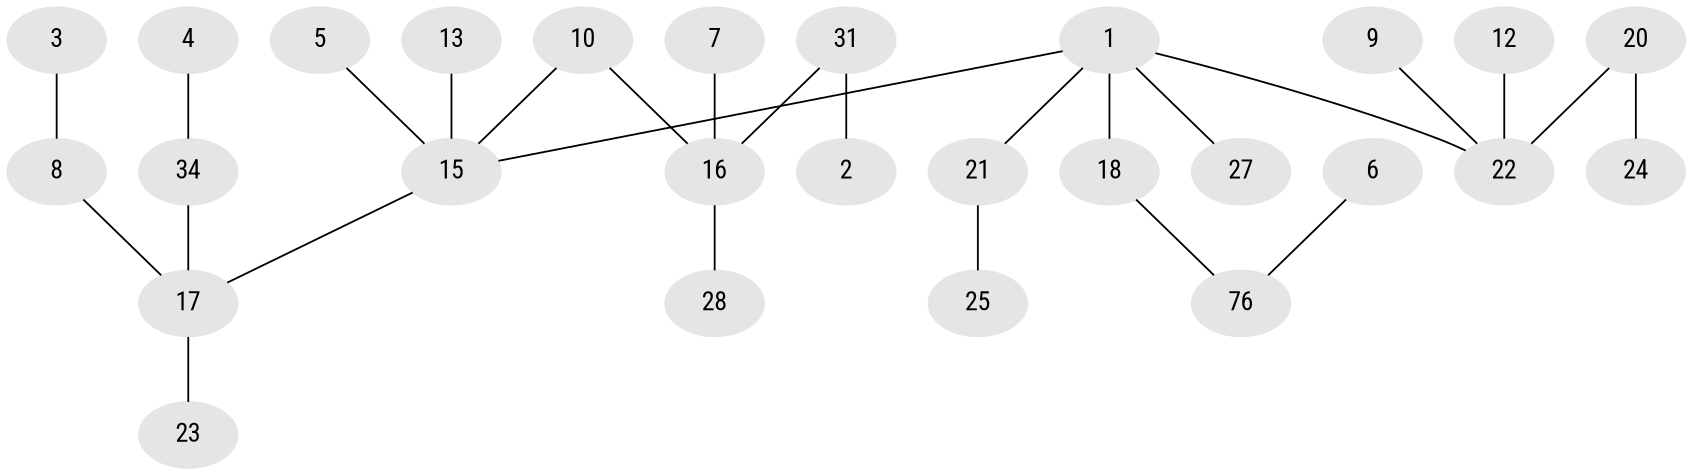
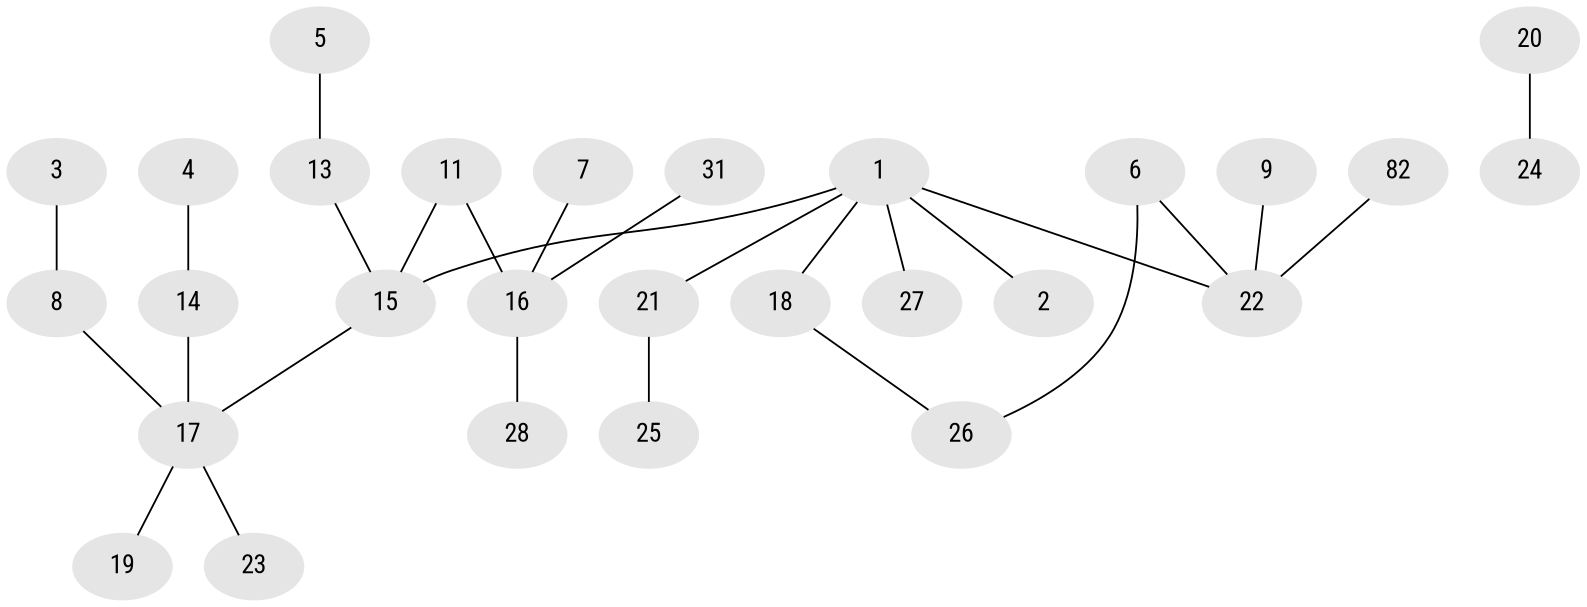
(583, 40) -> (451, 172)
(1504, 40) -> (1398, 172)
(385, 106) -> (320, 106)
(846, 106) -> (961, 238)
(1570, 106) -> (1194, 238)
(188, 172) -> (188, 303)
(1241, 303) -> (961, 435)
none -> (122, 567)
